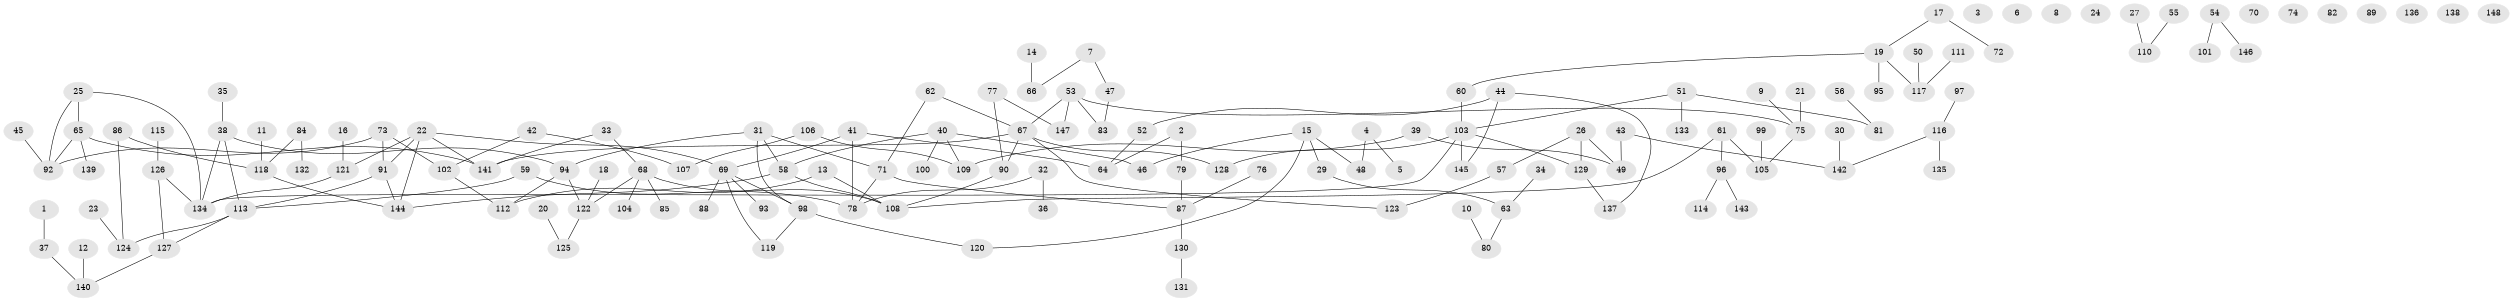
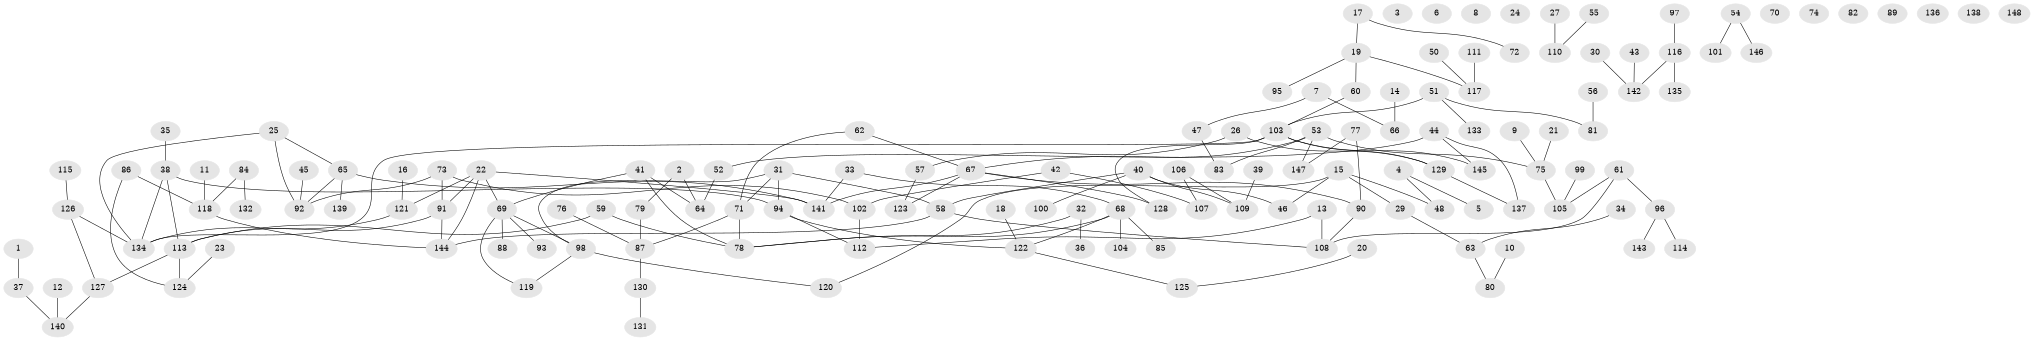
(1621, 170) -> none
(779, 190) -> (1022, 234)
